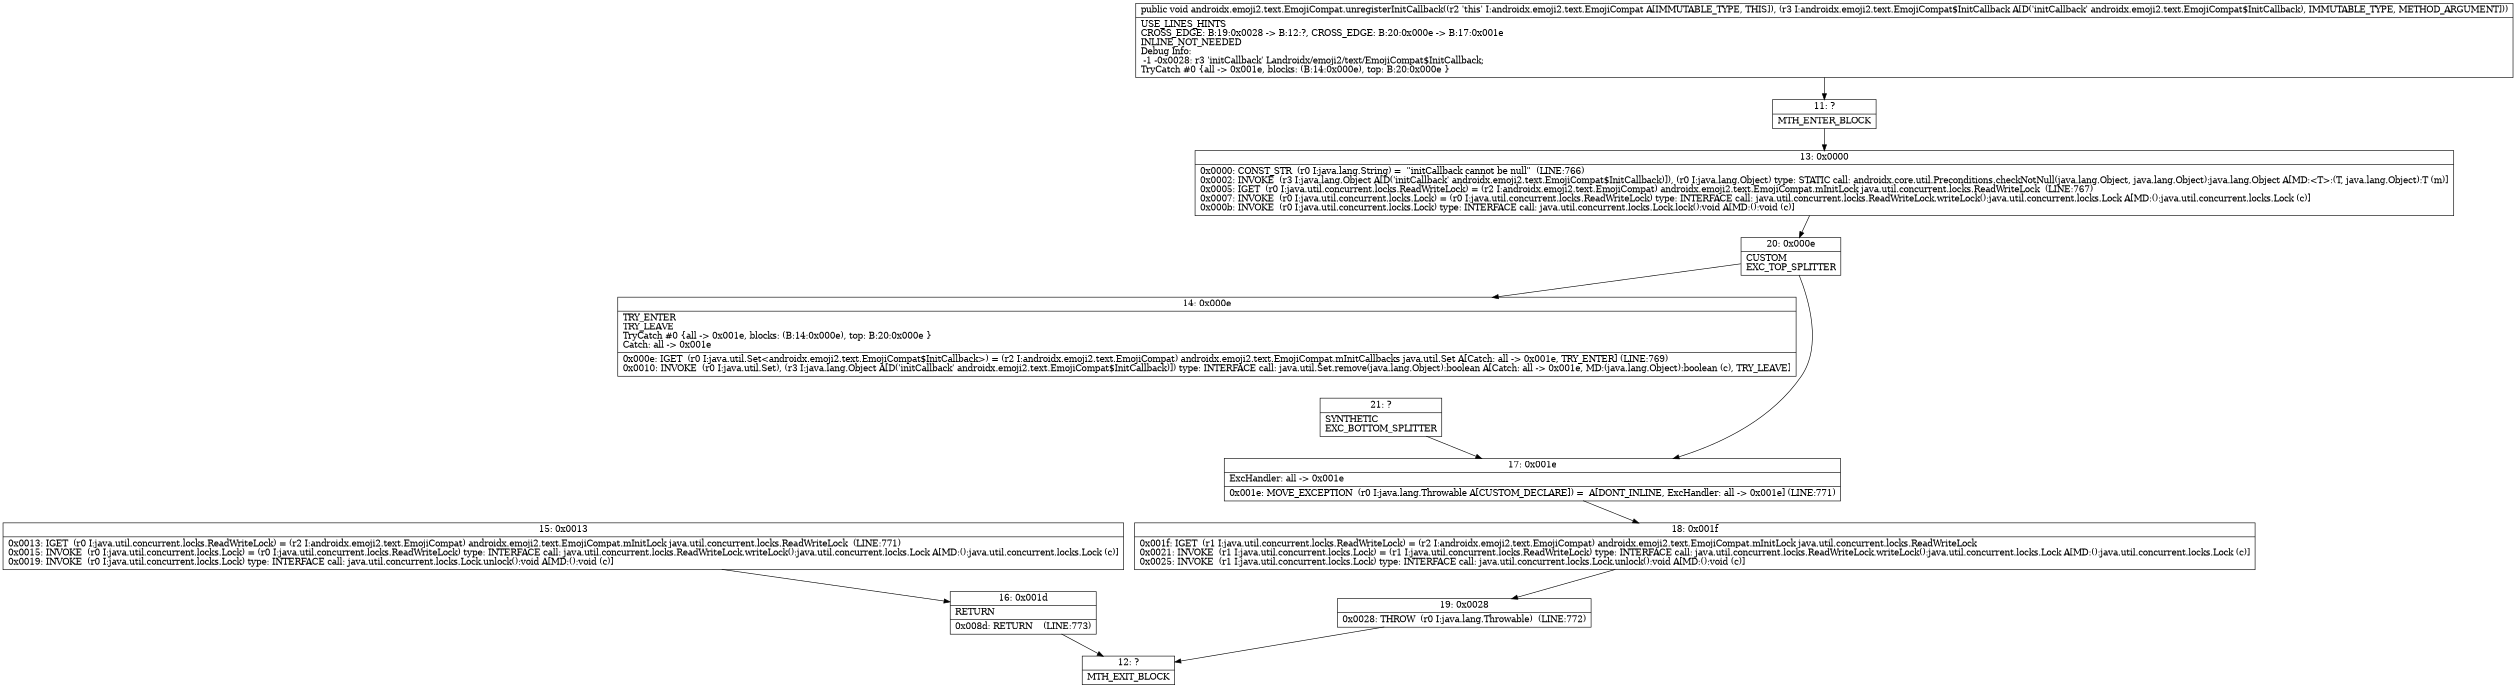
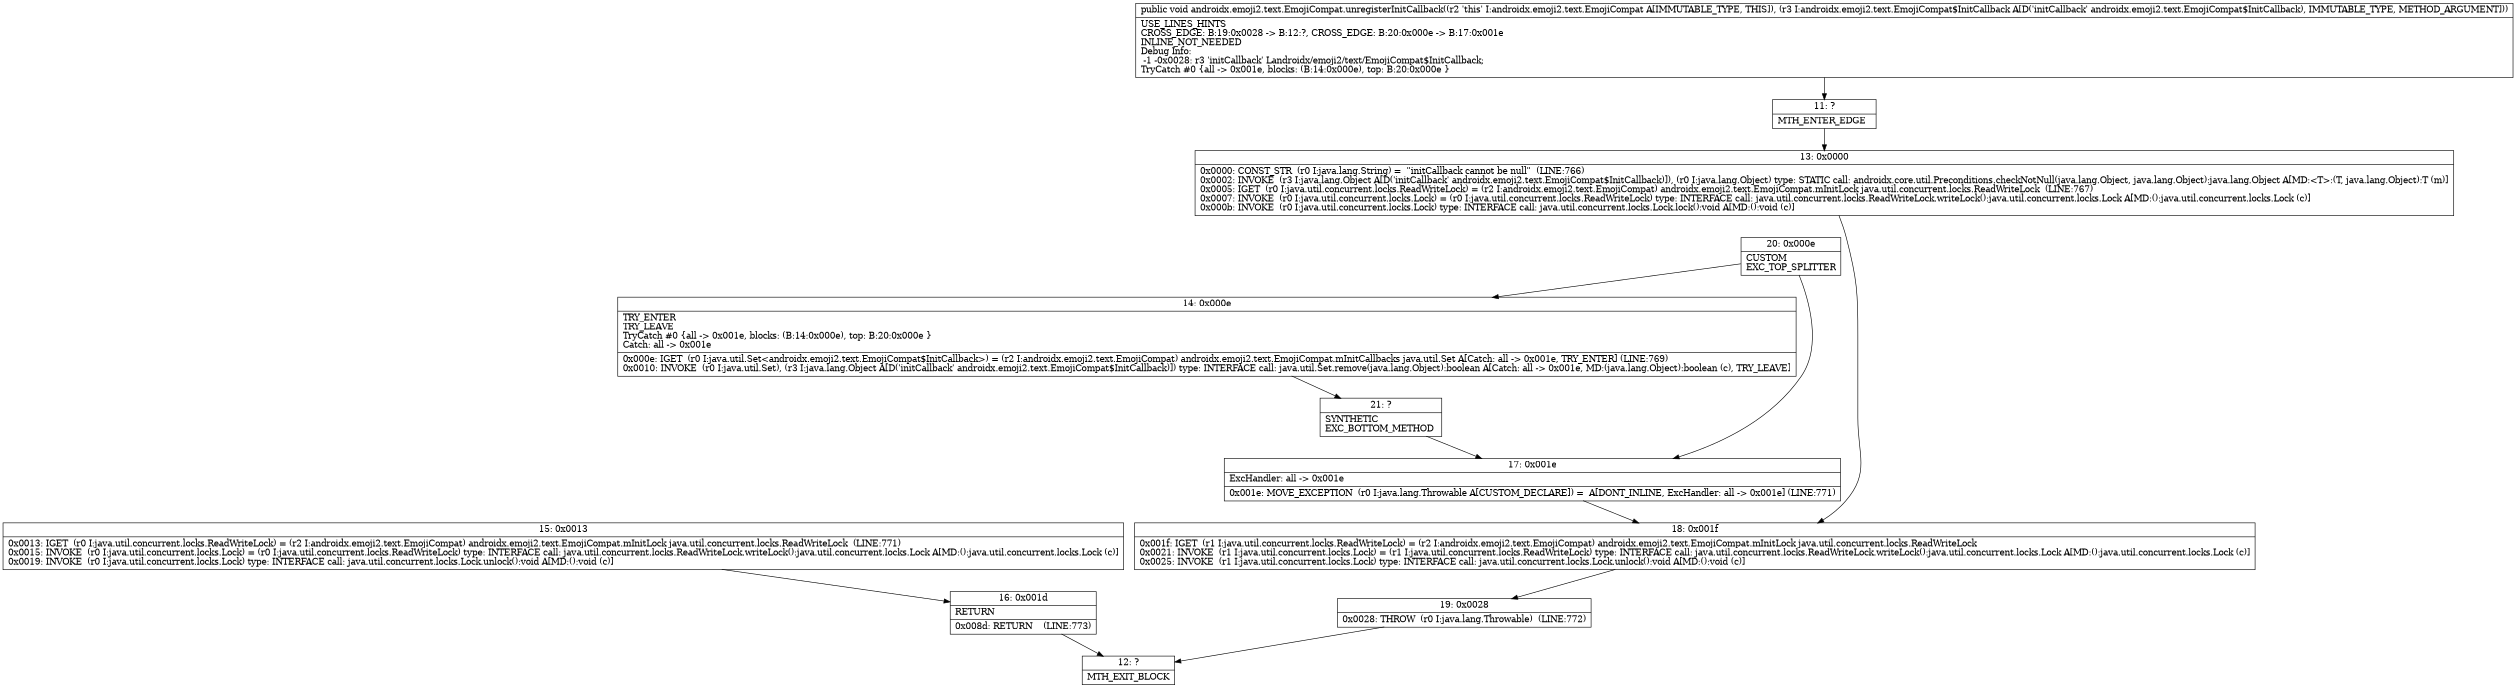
(1824, 121) -> (1822, 121)
(1806, 224) -> (1858, 374)
none -> (1313, 386)
(1381, 429) -> (1379, 429)
